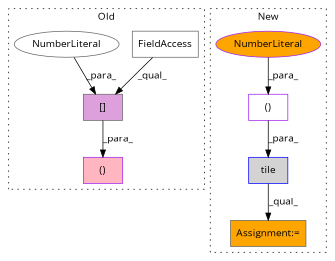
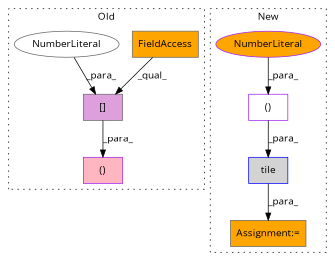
(165, 44) -> (165, 44)
(283, 202) -> (283, 202)
